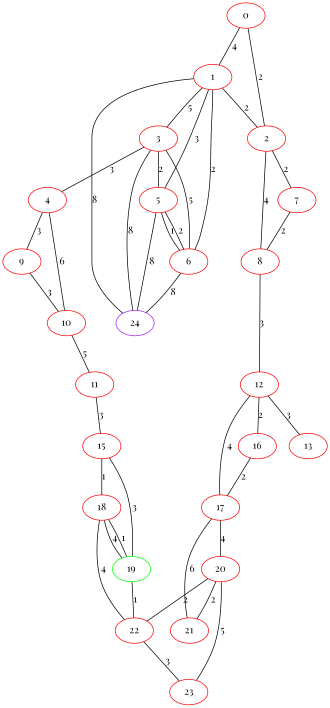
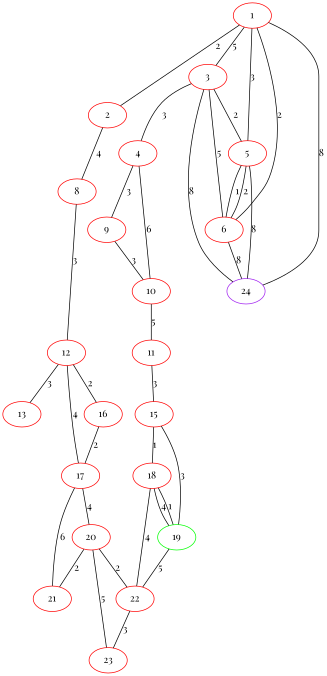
(246, 16) -> none
(297, 200) -> none
(136, 600) -> (161, 568)
